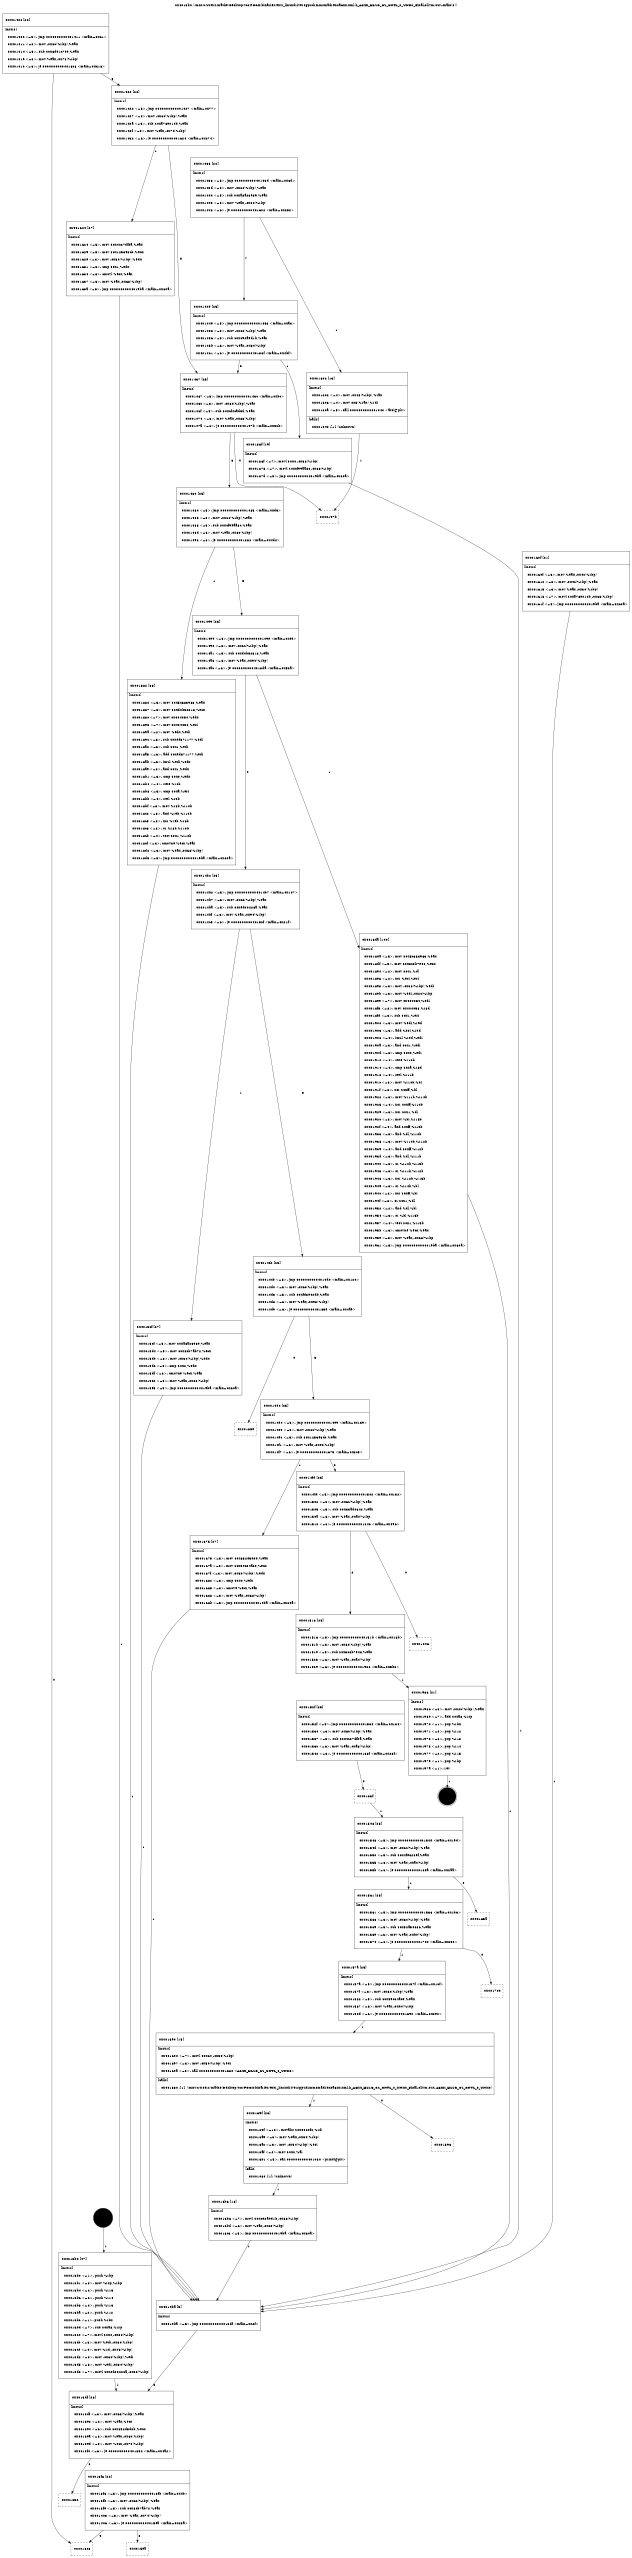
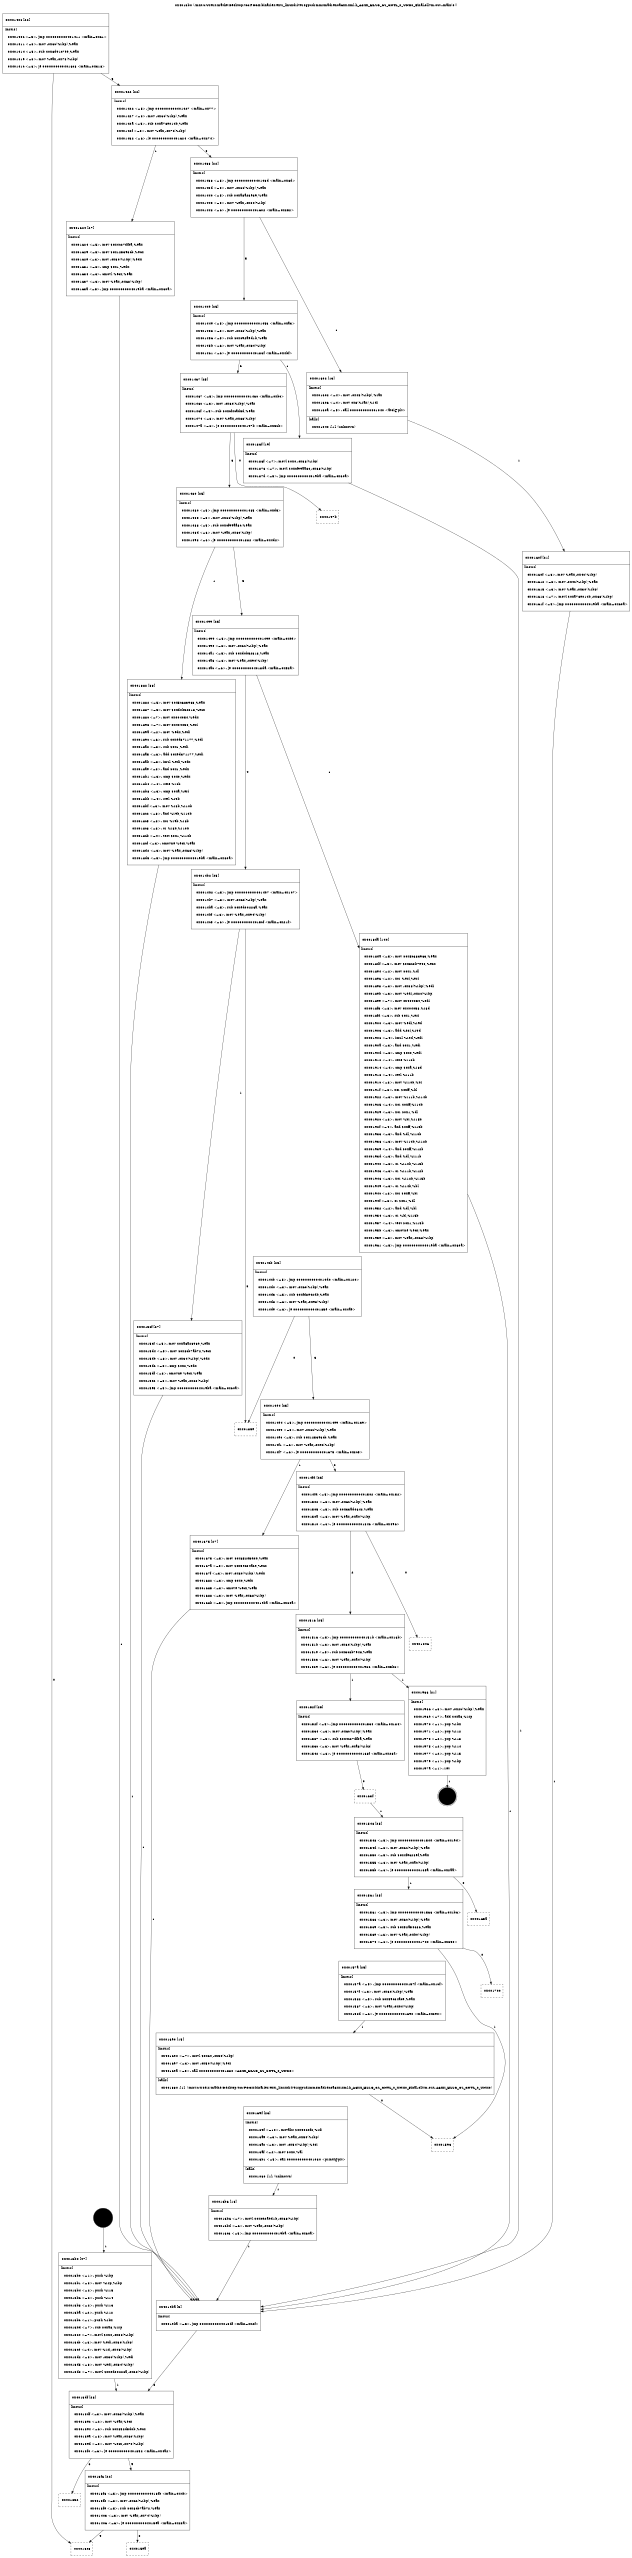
(246, 259) -> (246, 259)
(178, 260) -> (204, 151)
(355, 474) -> (500, 469)
(276, 1092) -> (245, 1175)
none -> (350, 1686)
(401, 1954) -> (500, 2042)
(312, 2100) -> none
none -> (130, 2463)
